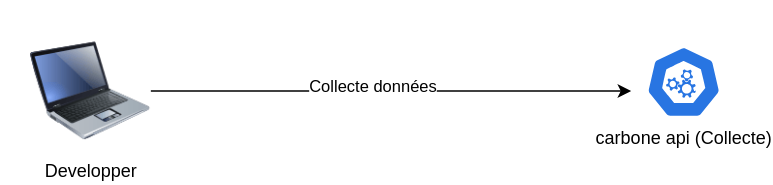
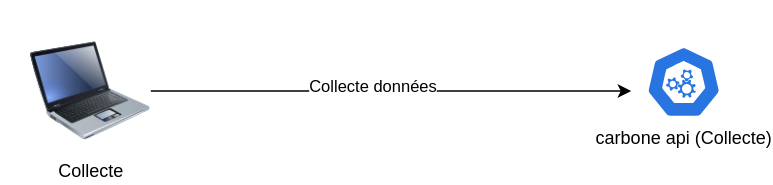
(92, 172) -> (92, 172)
